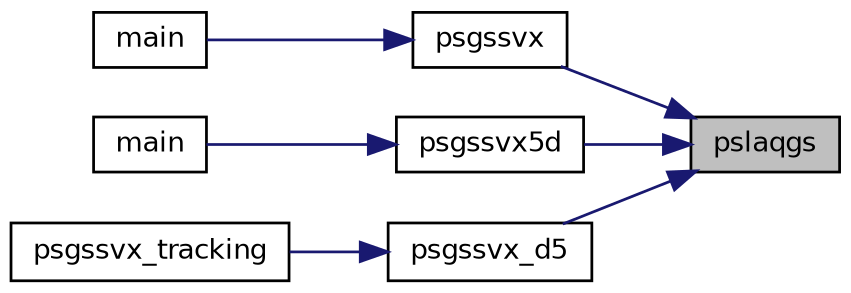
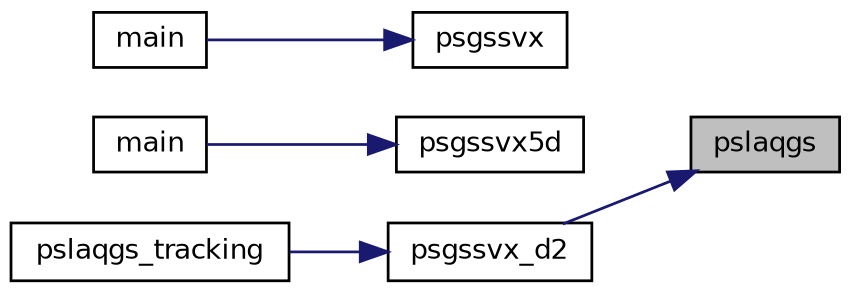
(615, 87) -> none
(623, 145) -> none
(150, 252) -> (150, 252)
(490, 252) -> (490, 252)
